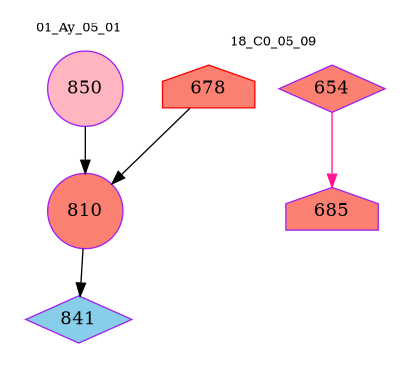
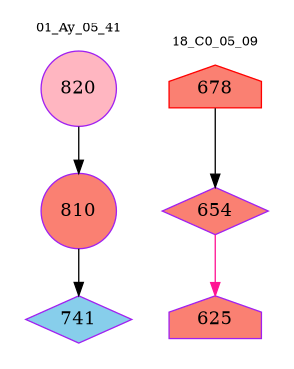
(79, 28) -> (79, 28)
(85, 89) -> (79, 89)
(161, 136) -> (215, 141)
(332, 211) -> (215, 319)
(79, 319) -> (79, 319)
